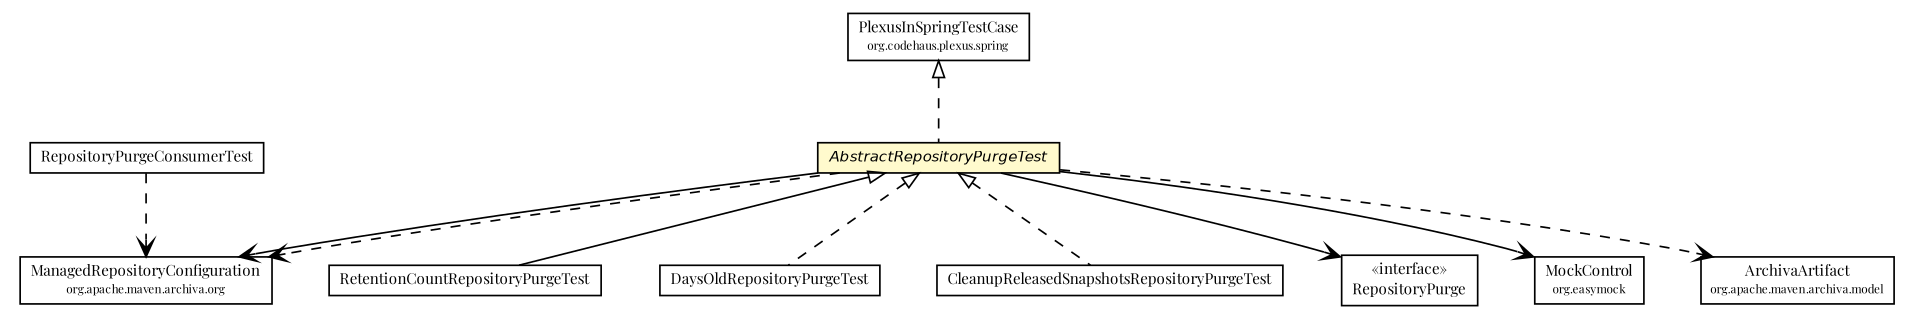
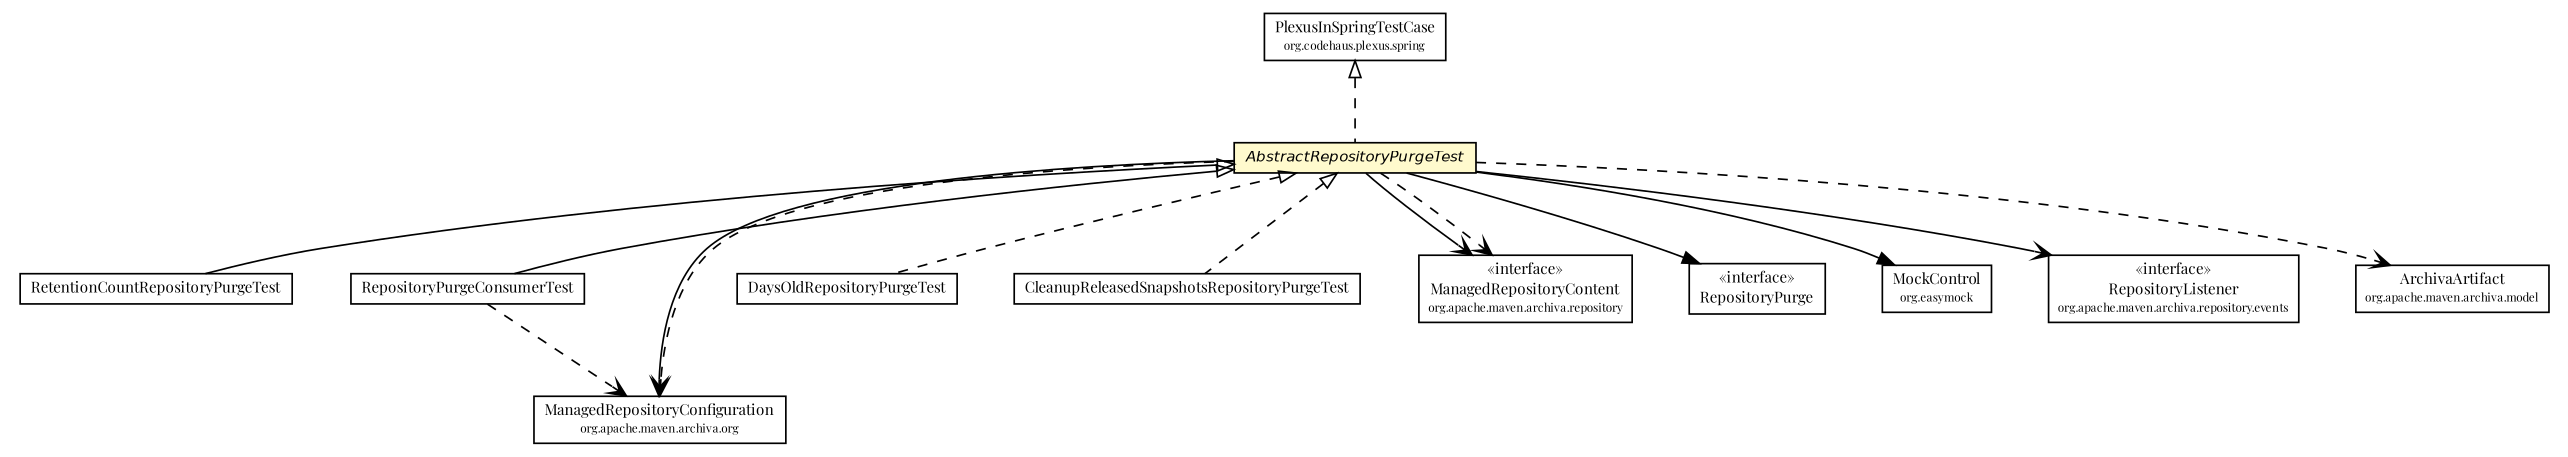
(1301, 206) -> (1700, 209)
none -> (864, 211)
(1163, 211) -> (1546, 213)
none -> (1525, 289)
none -> (2173, 289)
